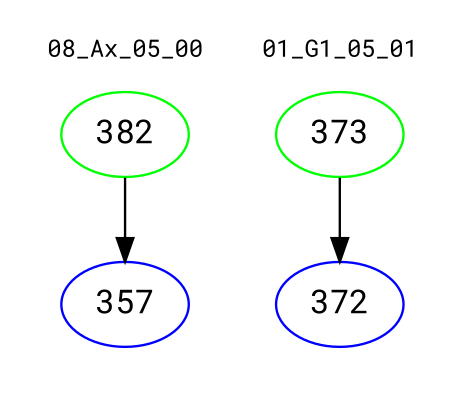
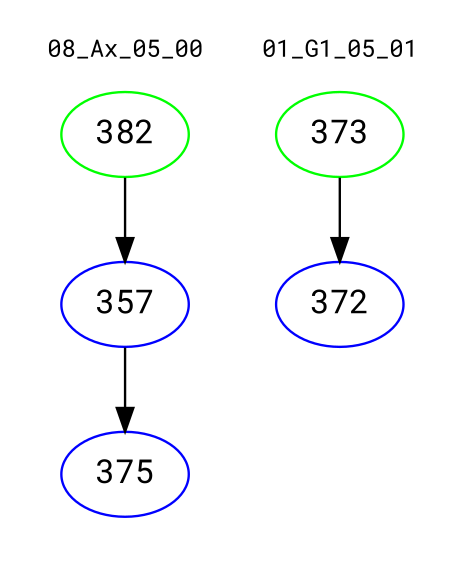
none -> (125, 474)
